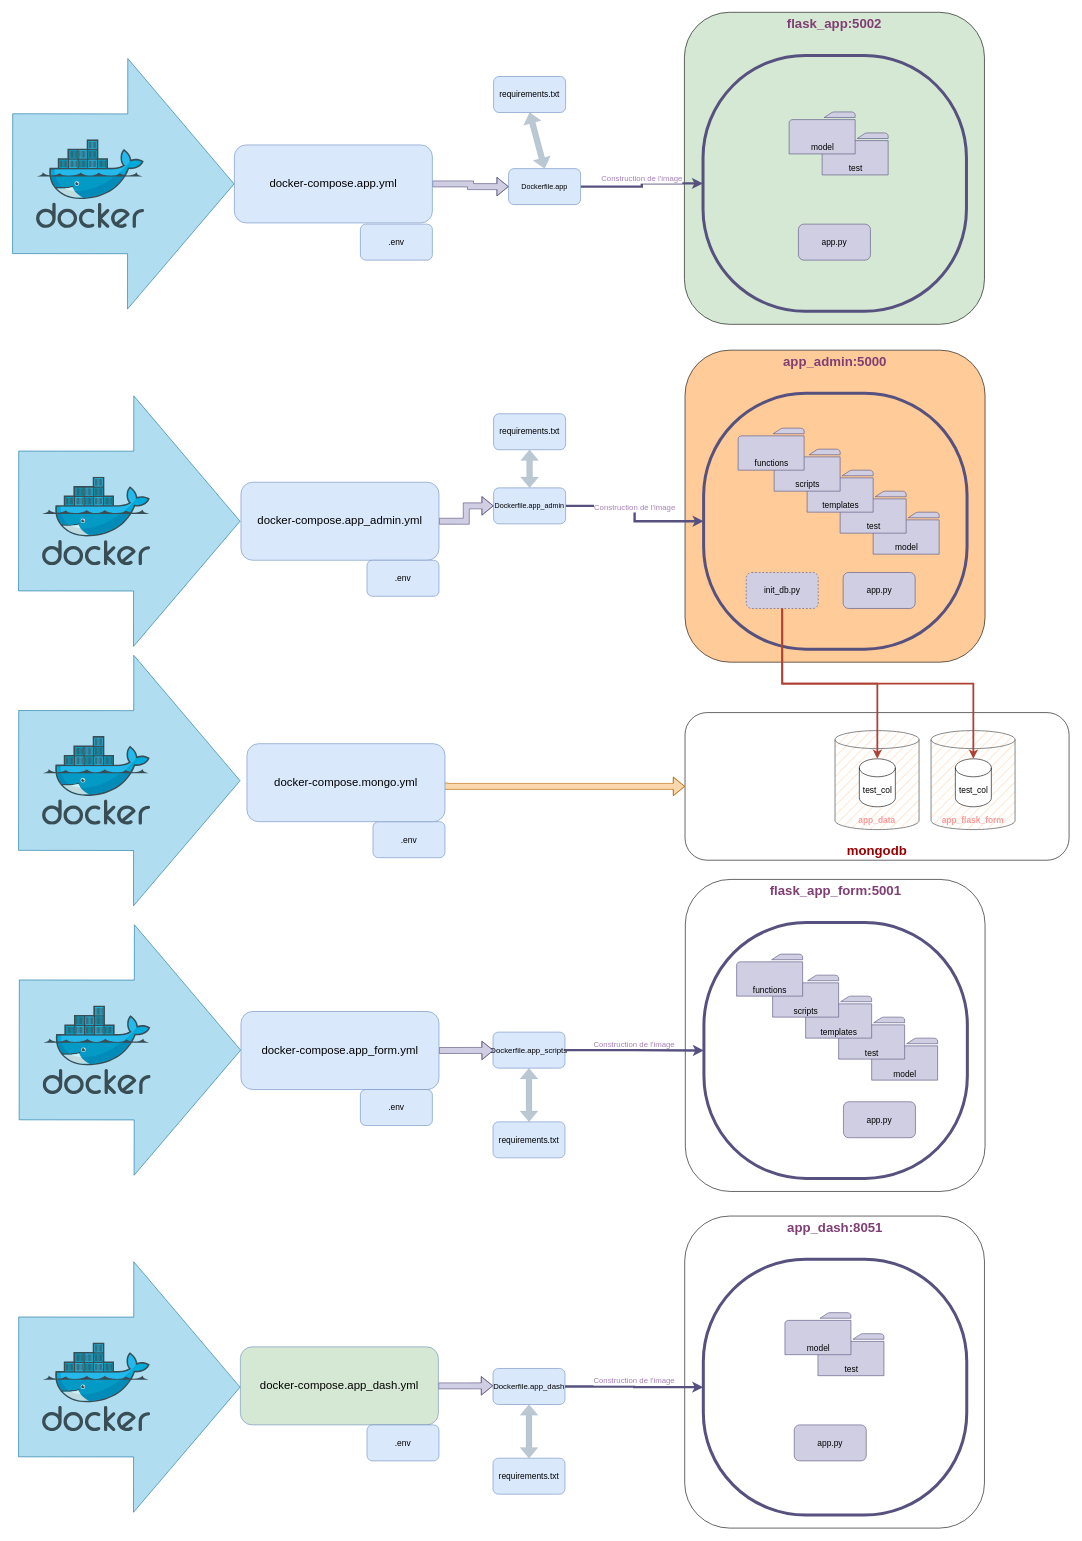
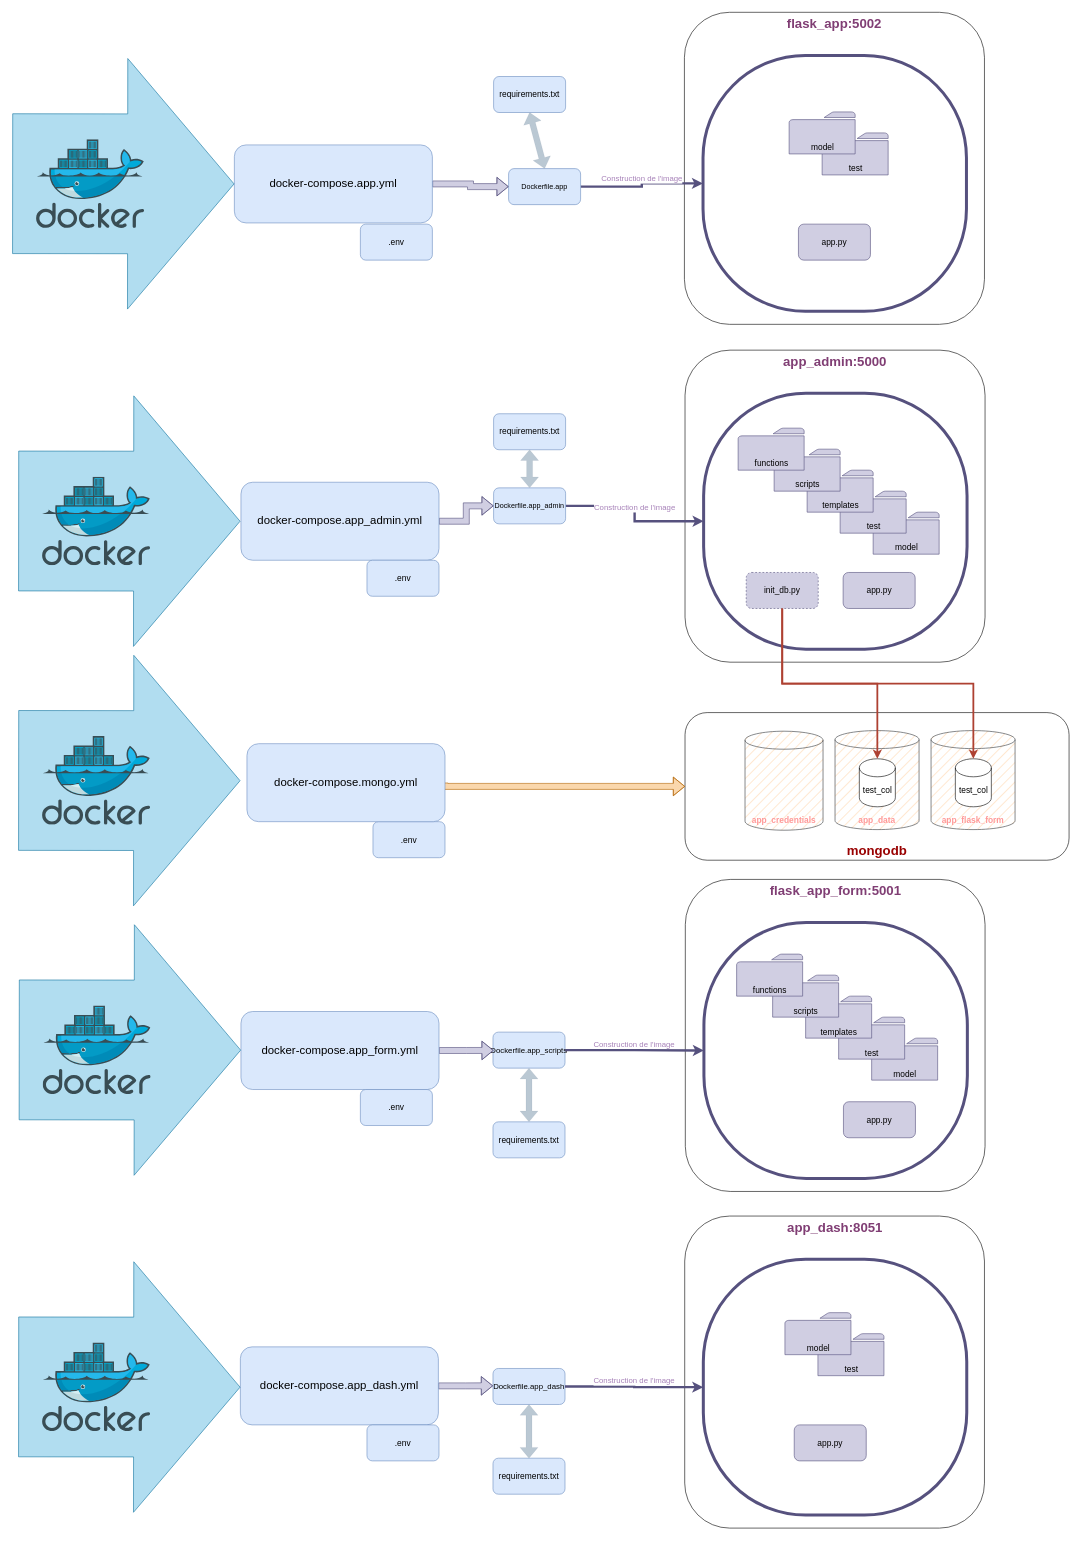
(834, 21) -> (834, 21)
(835, 359) -> (835, 359)
none -> (784, 781)
(339, 1386) -> (339, 1386)
